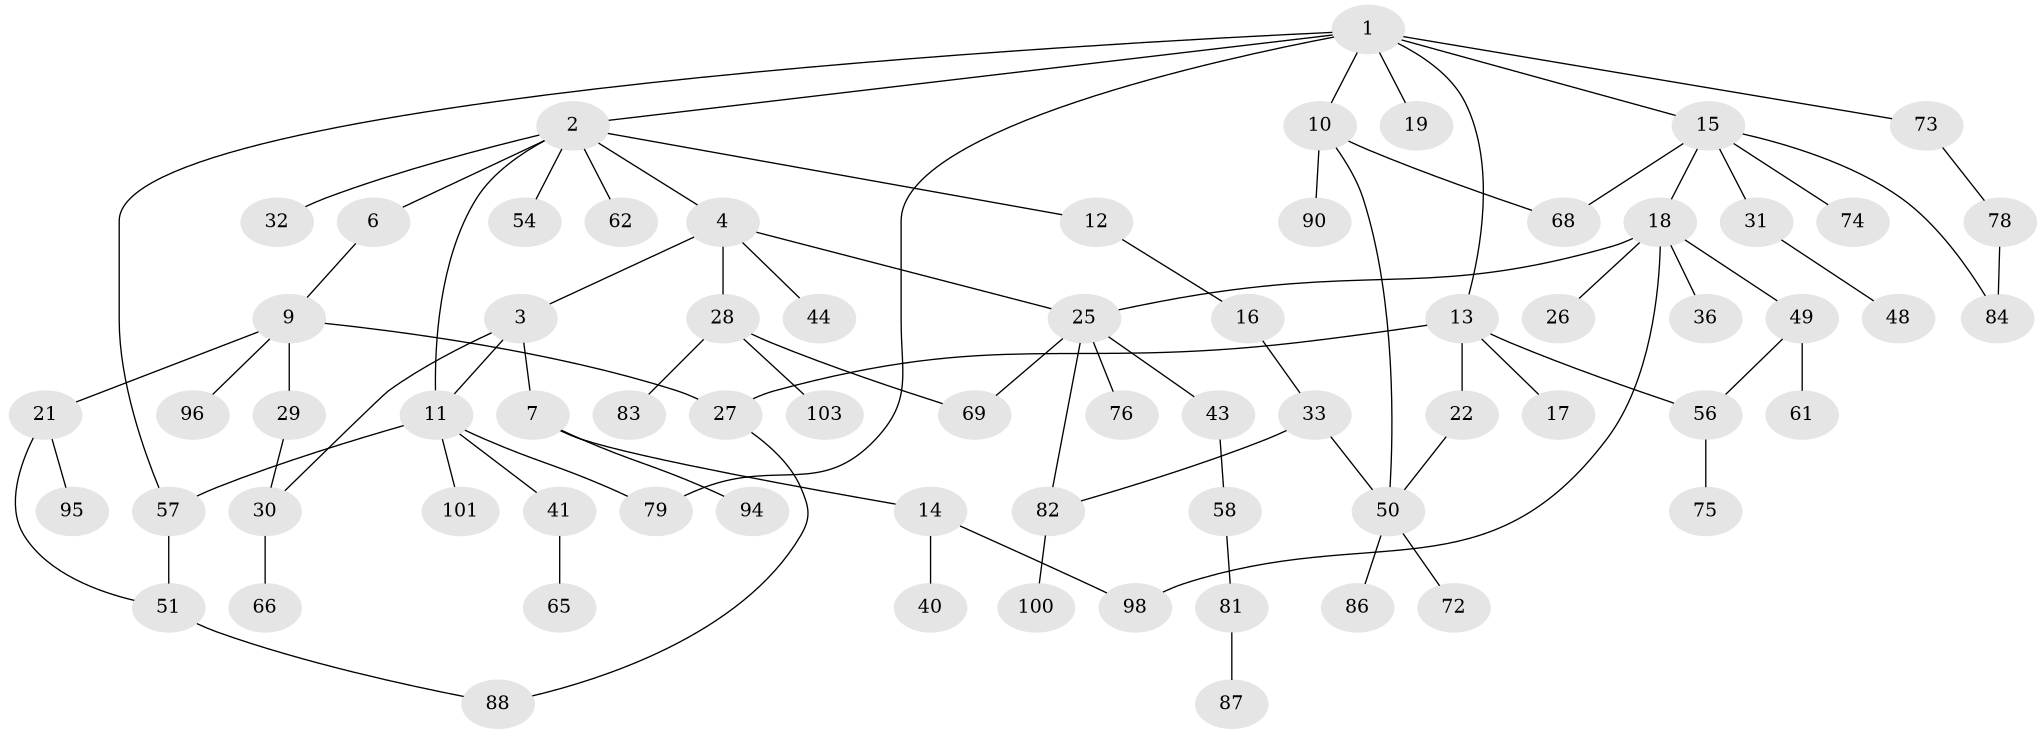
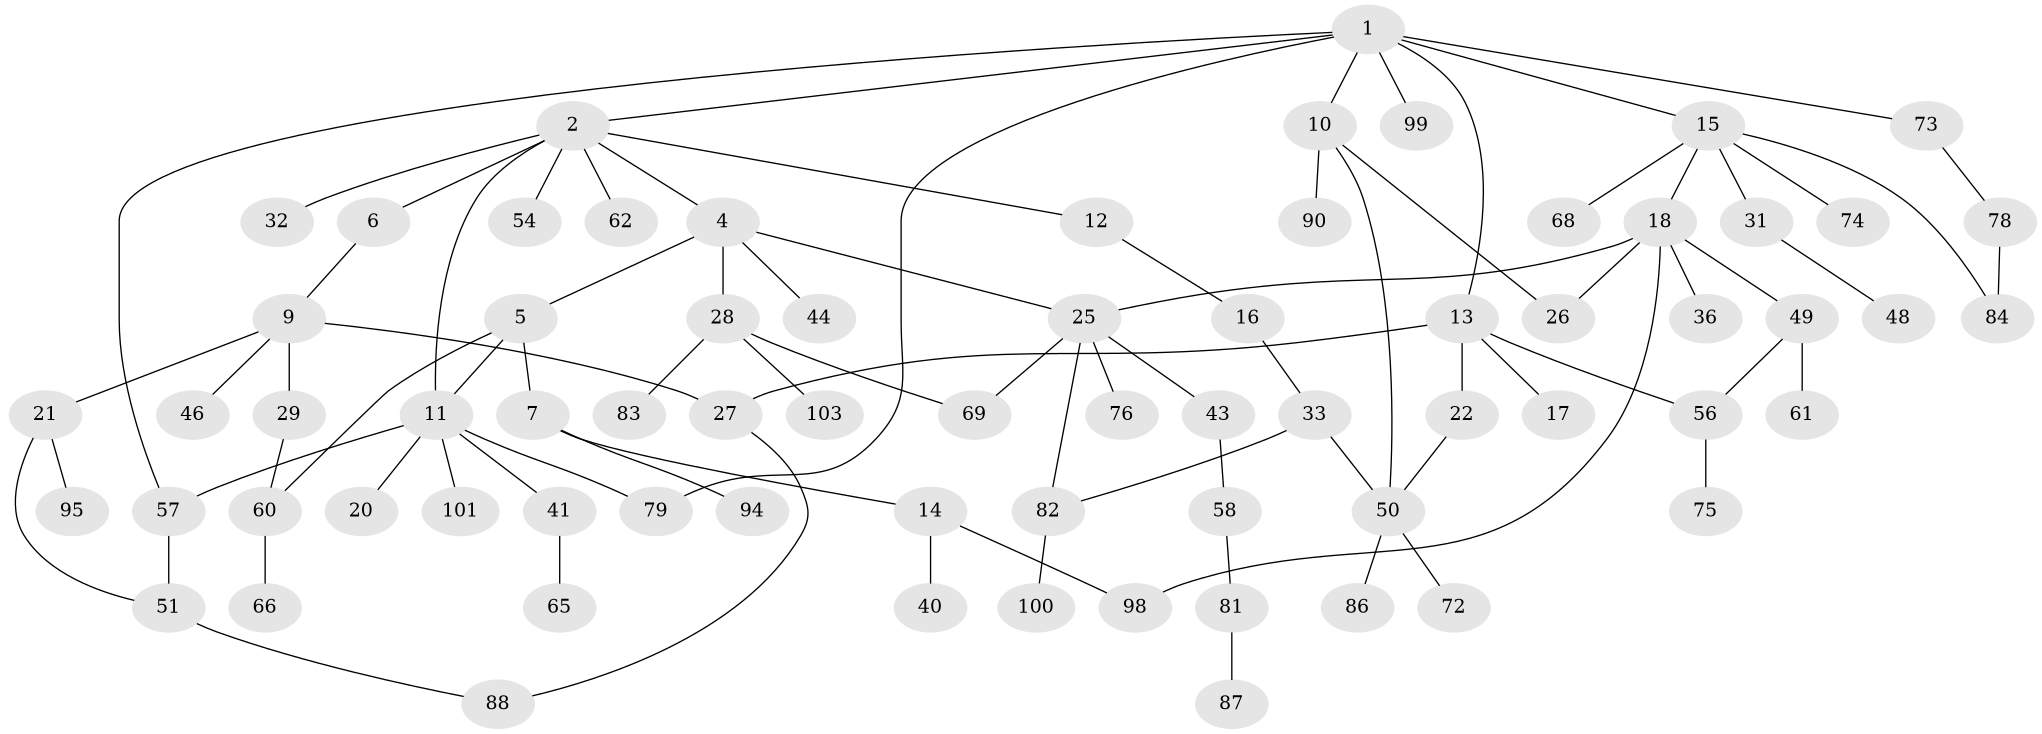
(1417, 126) -> (1417, 126)
(1439, 178) -> (1439, 222)
(521, 319) -> (521, 319)
(193, 415) -> (193, 415)
(265, 511) -> (265, 511)
none -> (362, 511)
